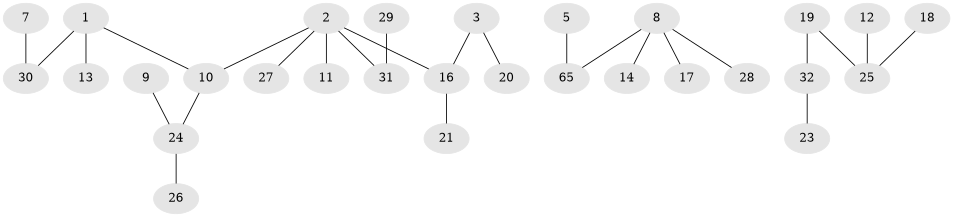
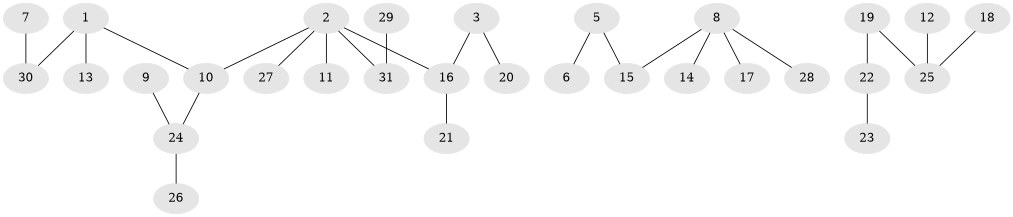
none -> (567, 78)
(567, 78) -> (627, 78)
(807, 78) -> (867, 78)
